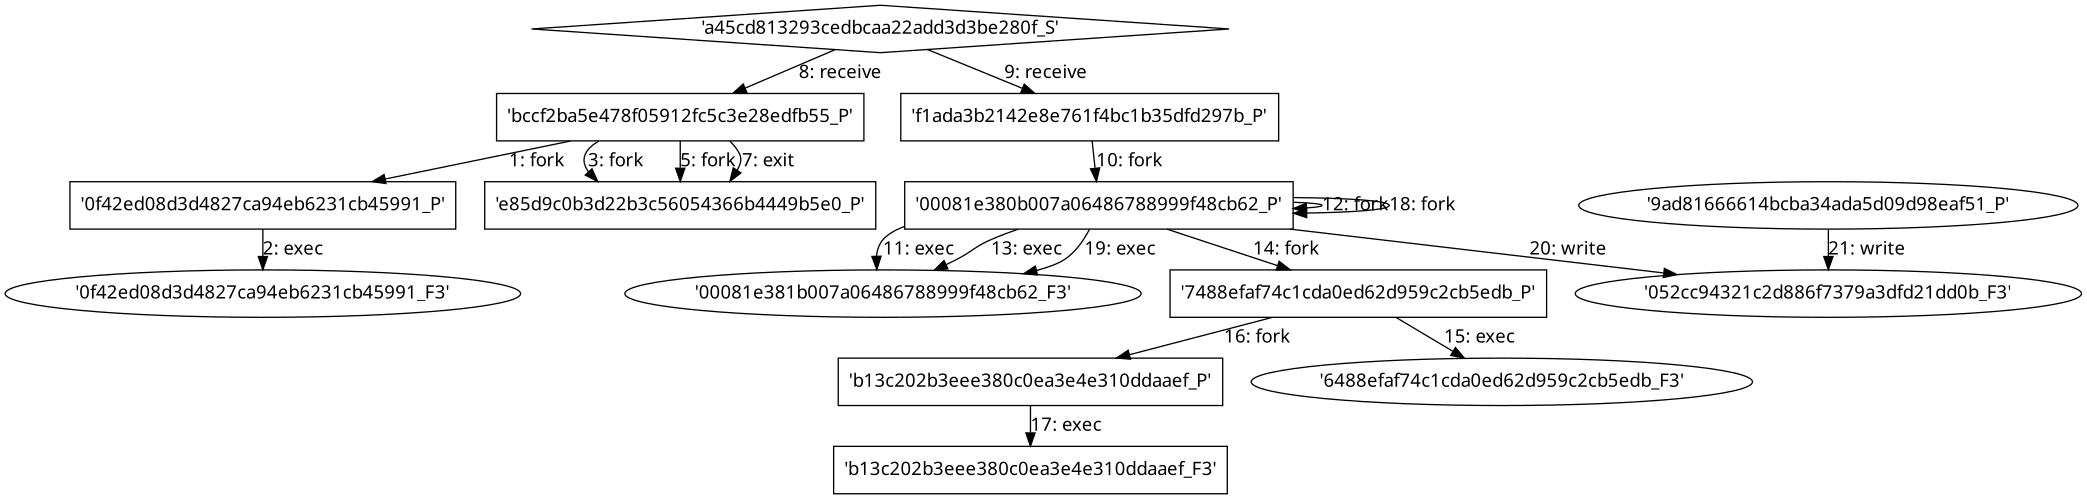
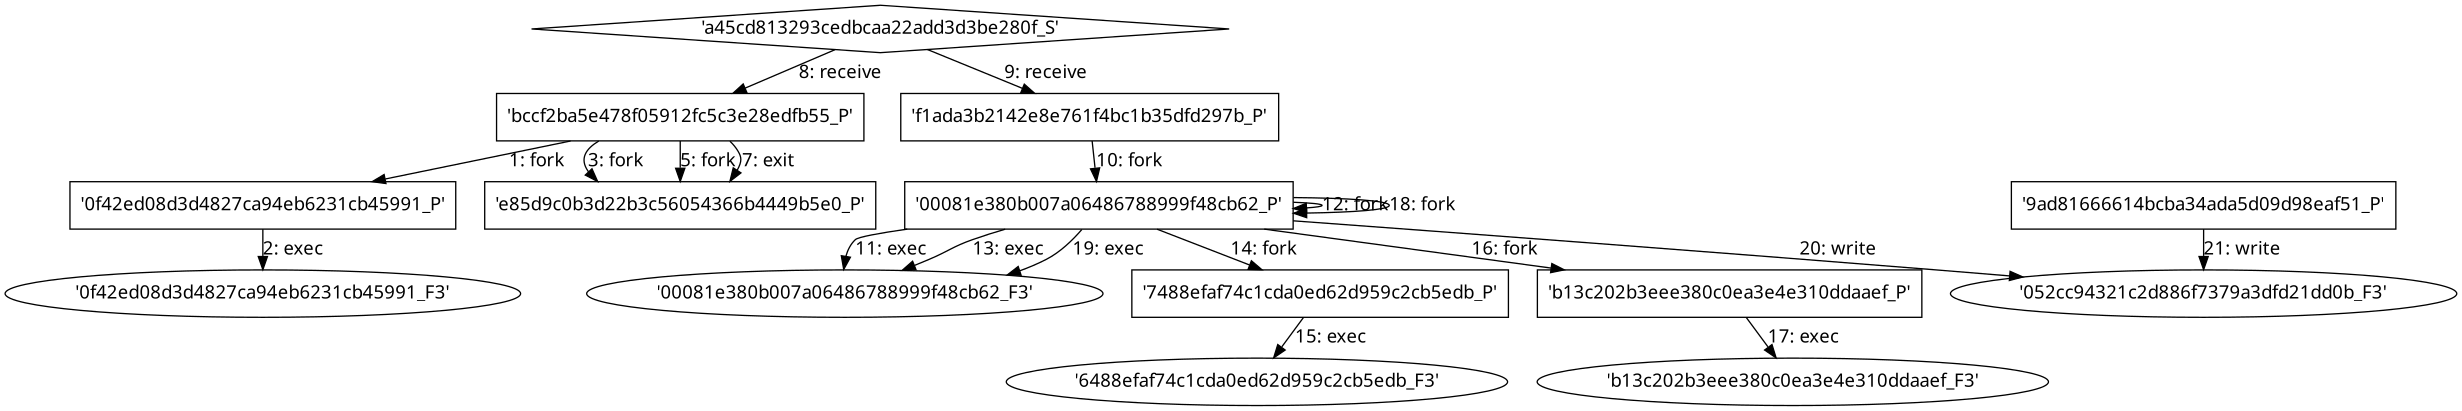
(1828, 205) -> (2204, 205)
(883, 294) -> (845, 294)
(1201, 336) -> (1408, 249)
(1030, 470) -> (1793, 382)
